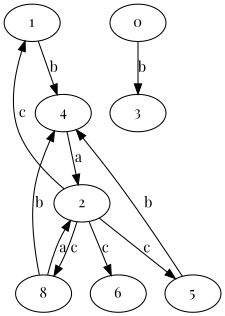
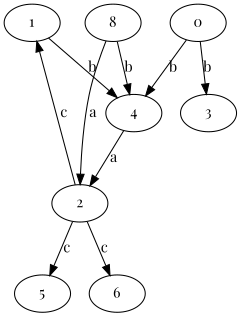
(135, 206) -> (169, 64)
(69, 245) -> none
